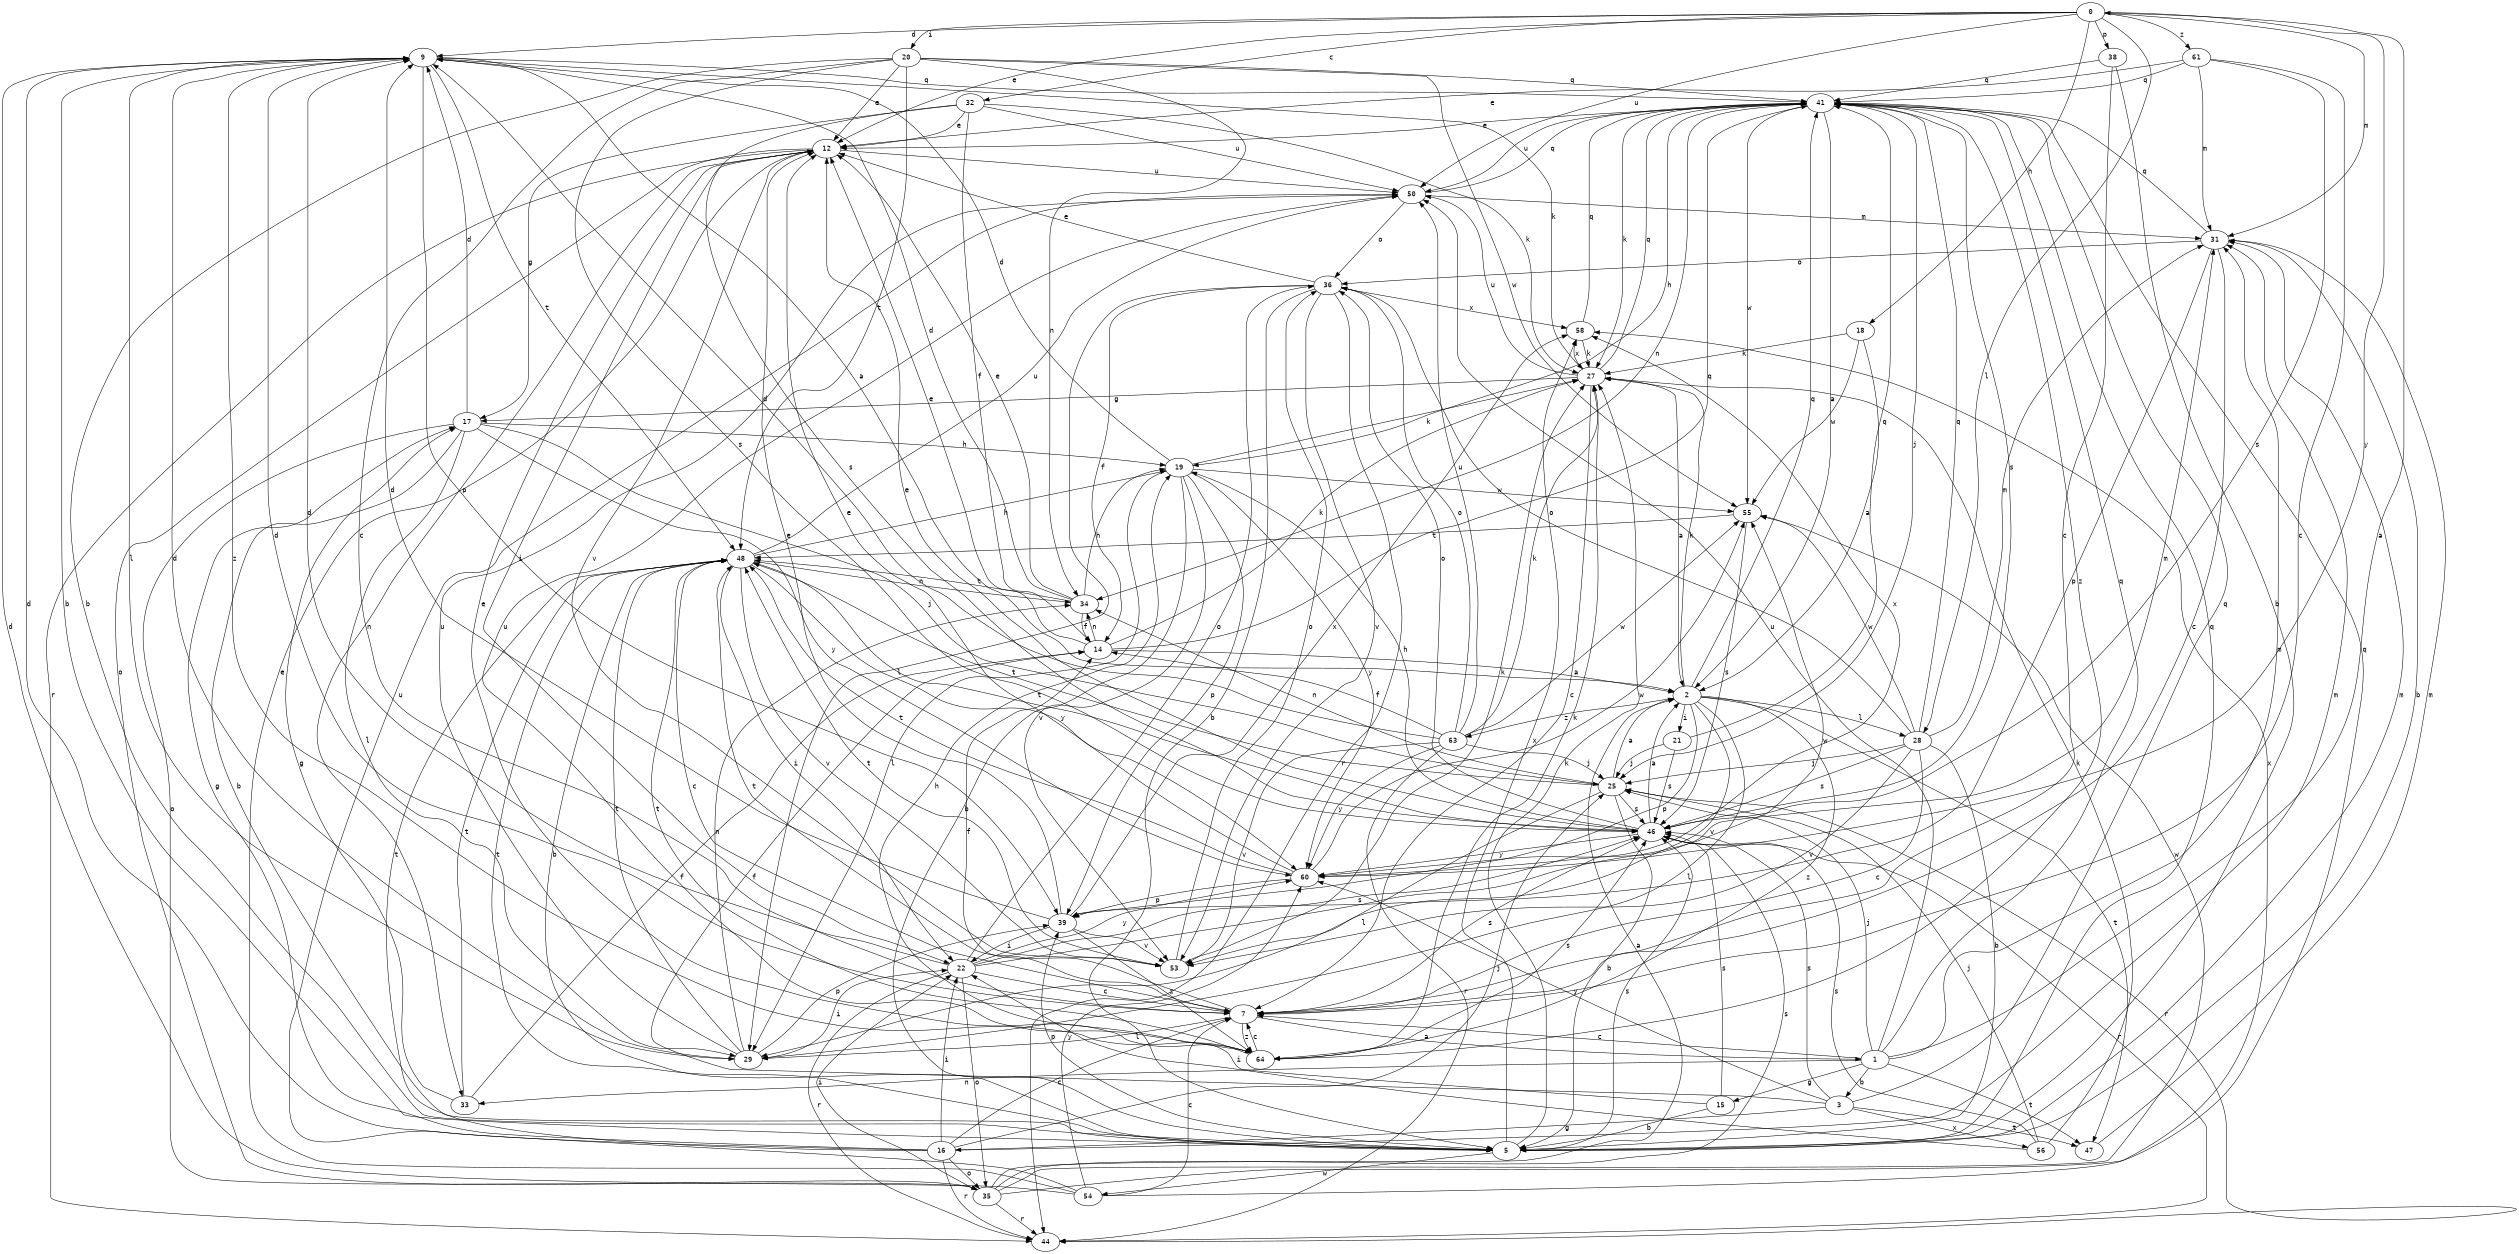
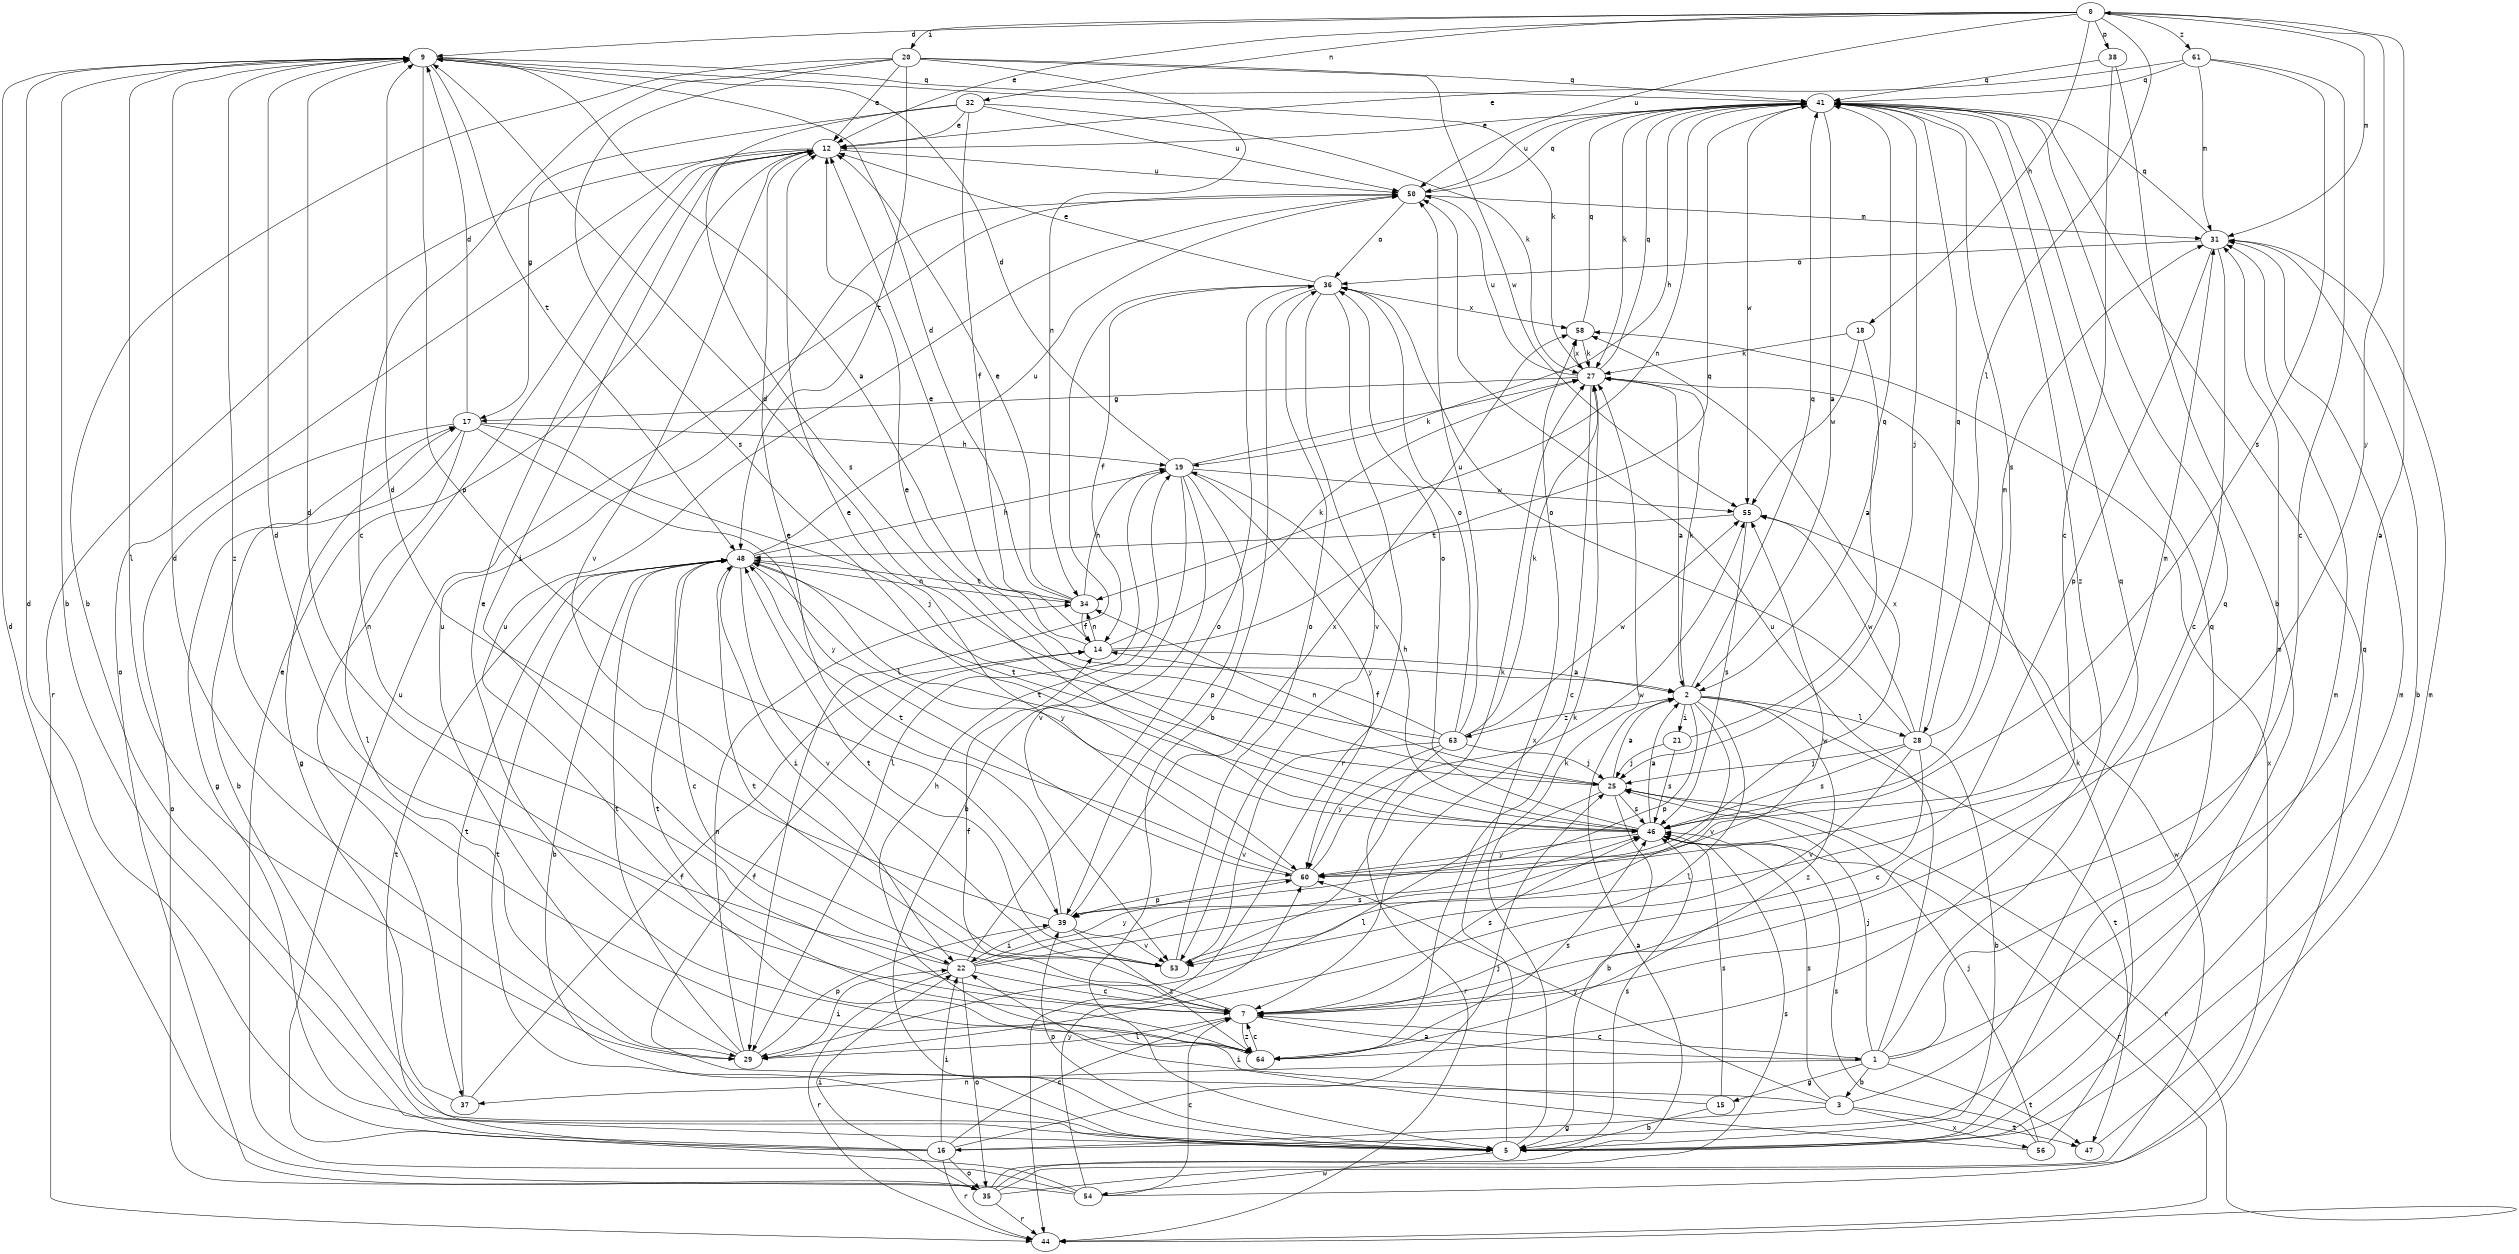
(1331, 58) -> (1331, 58)
(465, 1105) -> (465, 1105)
